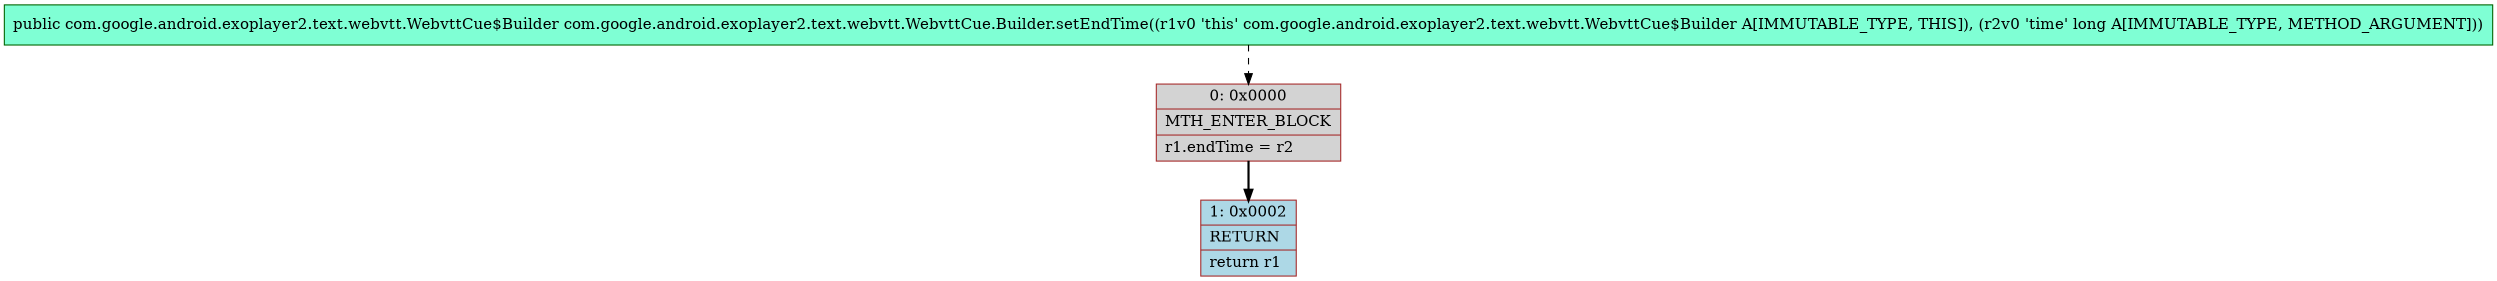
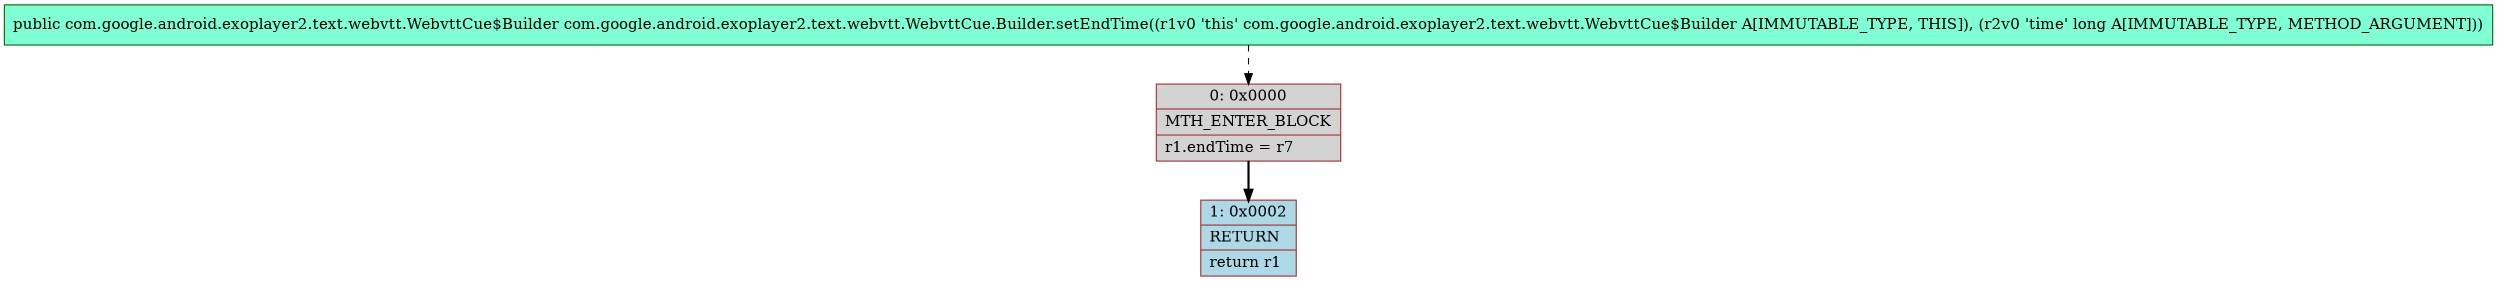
(1230, 148) -> (1230, 148)
